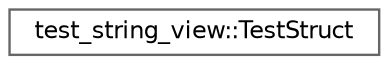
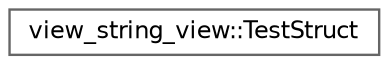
(194, 32) -> (194, 32)
